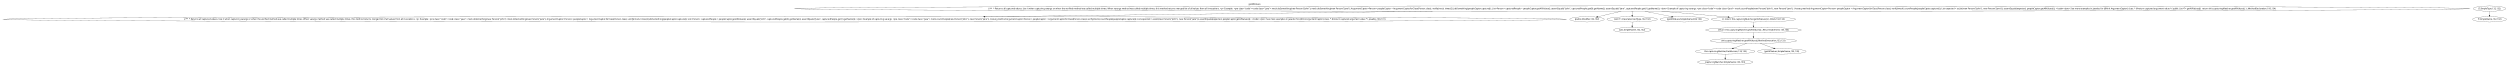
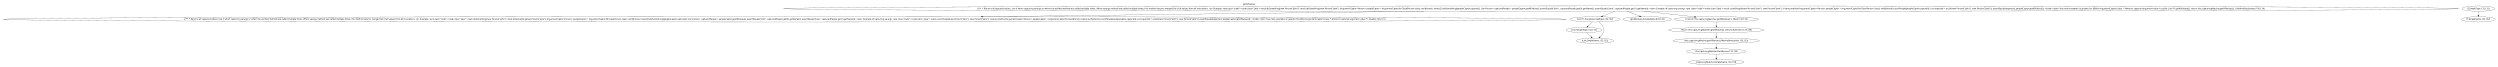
(1587, 19) -> none
none -> (1584, 30)
(1782, 51) -> none
